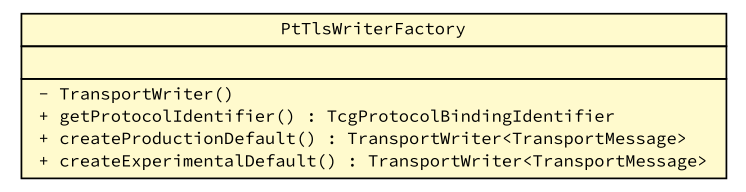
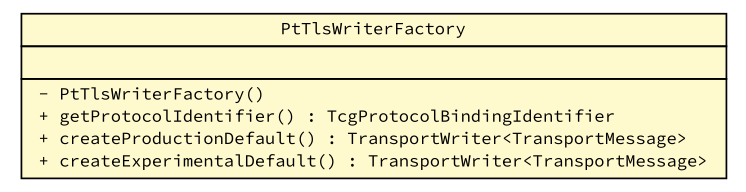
(137, 94) -> (153, 94)
